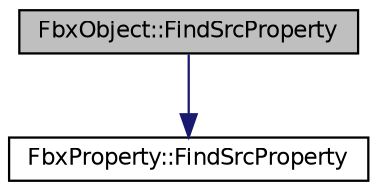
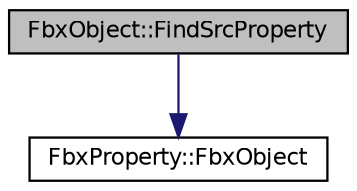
(189, 159) -> (178, 159)
